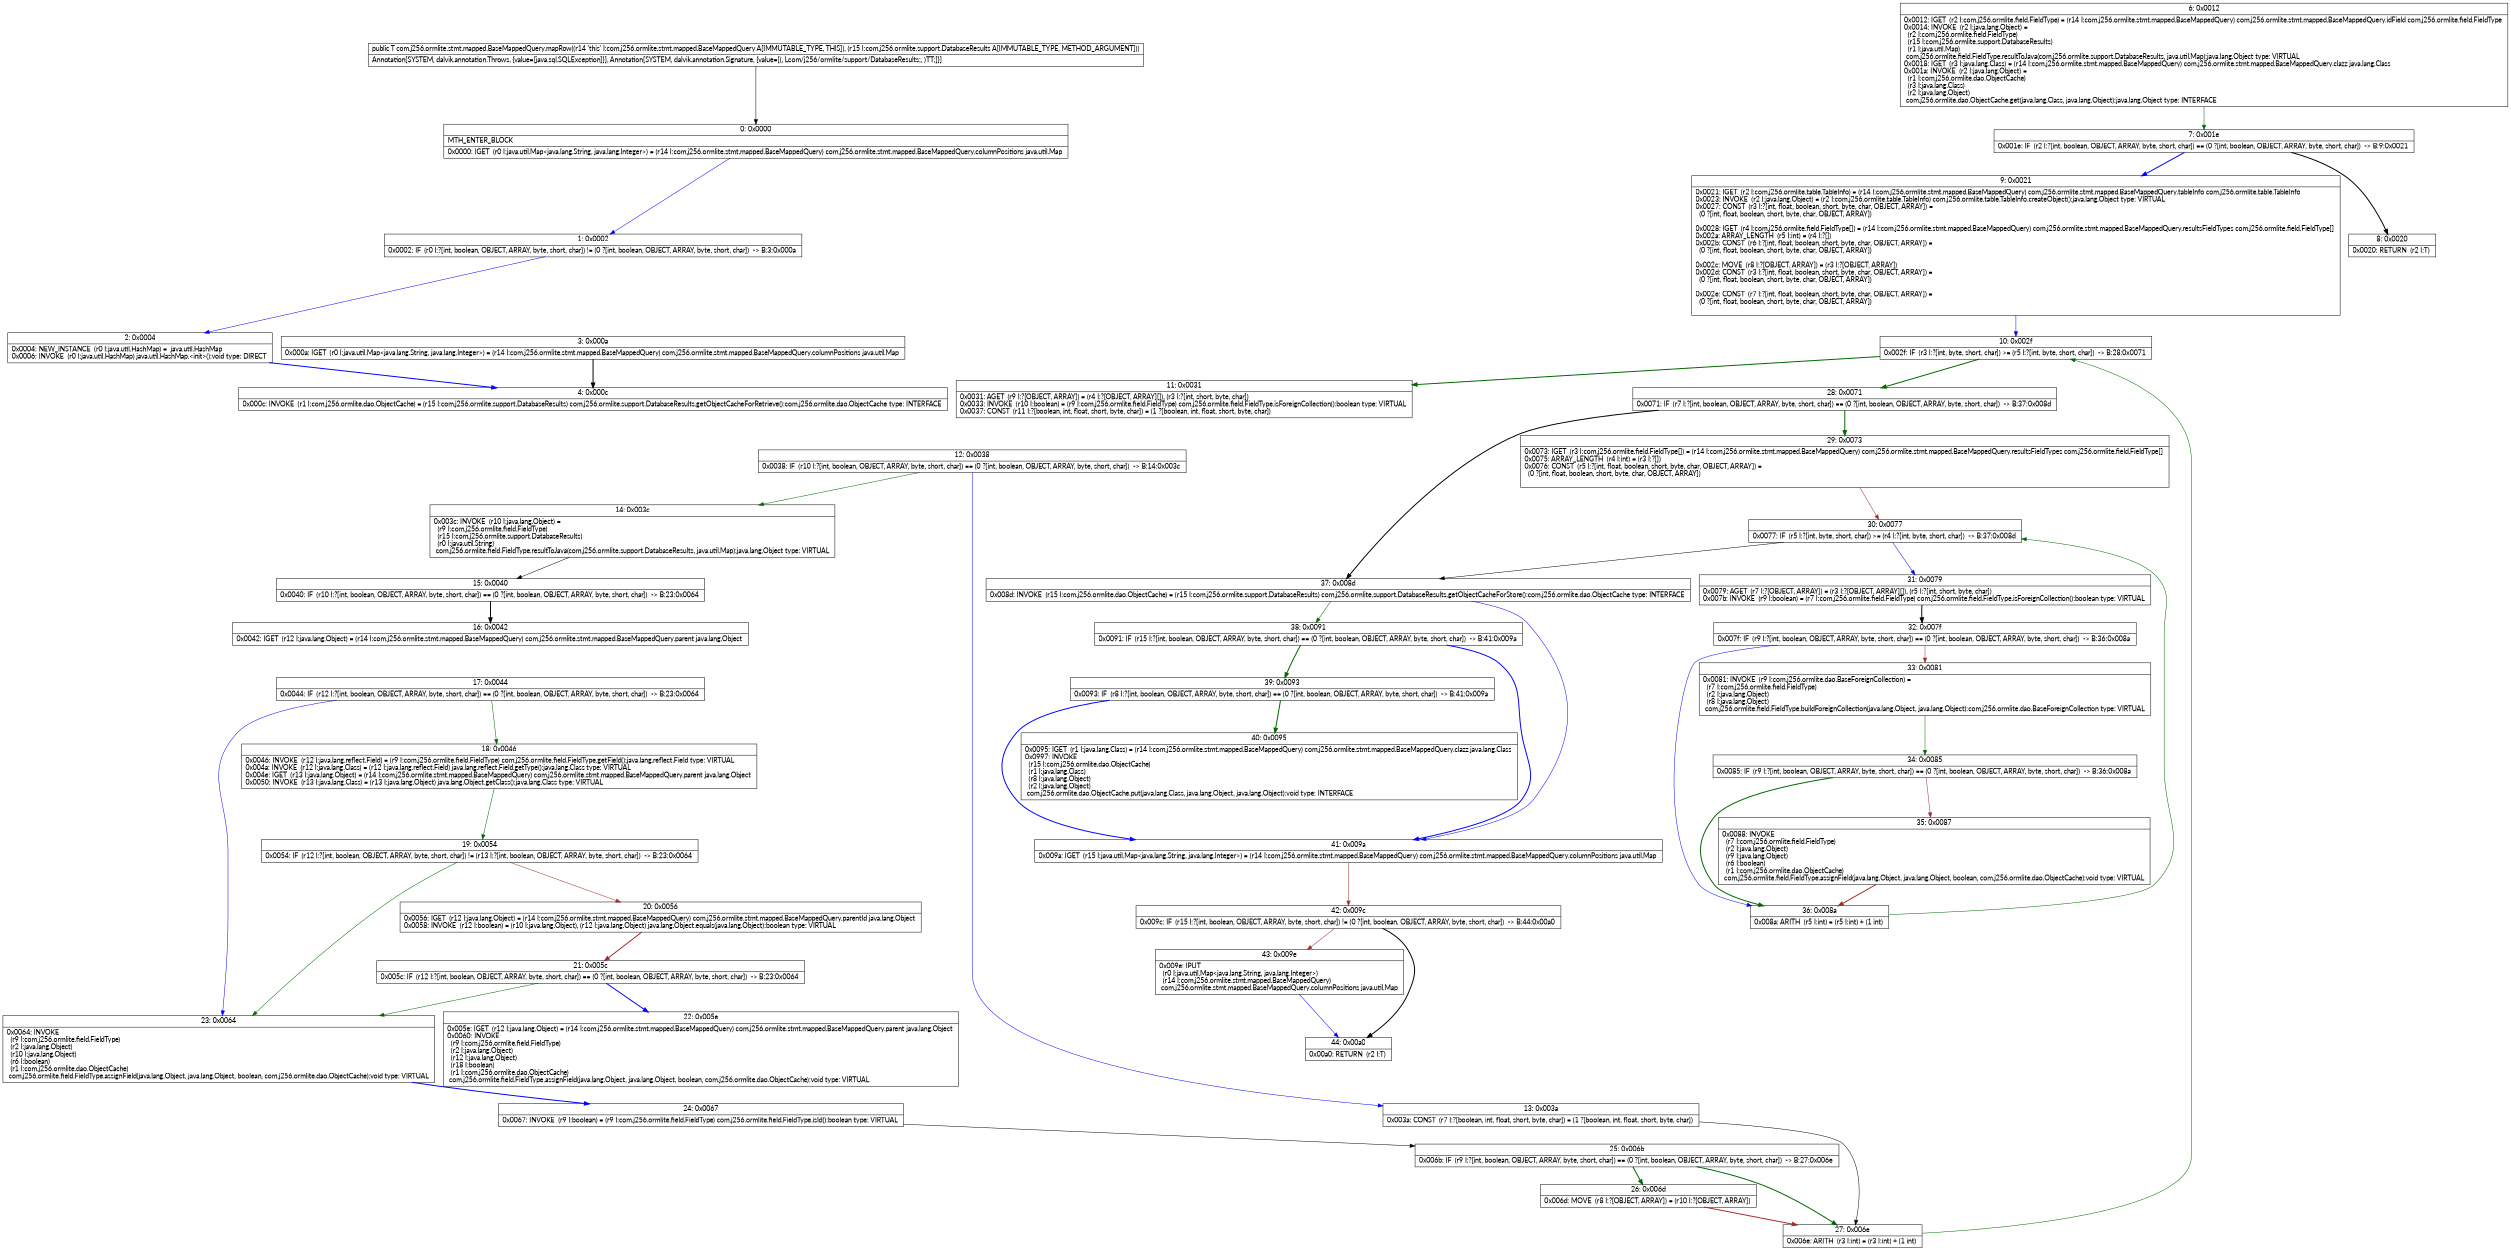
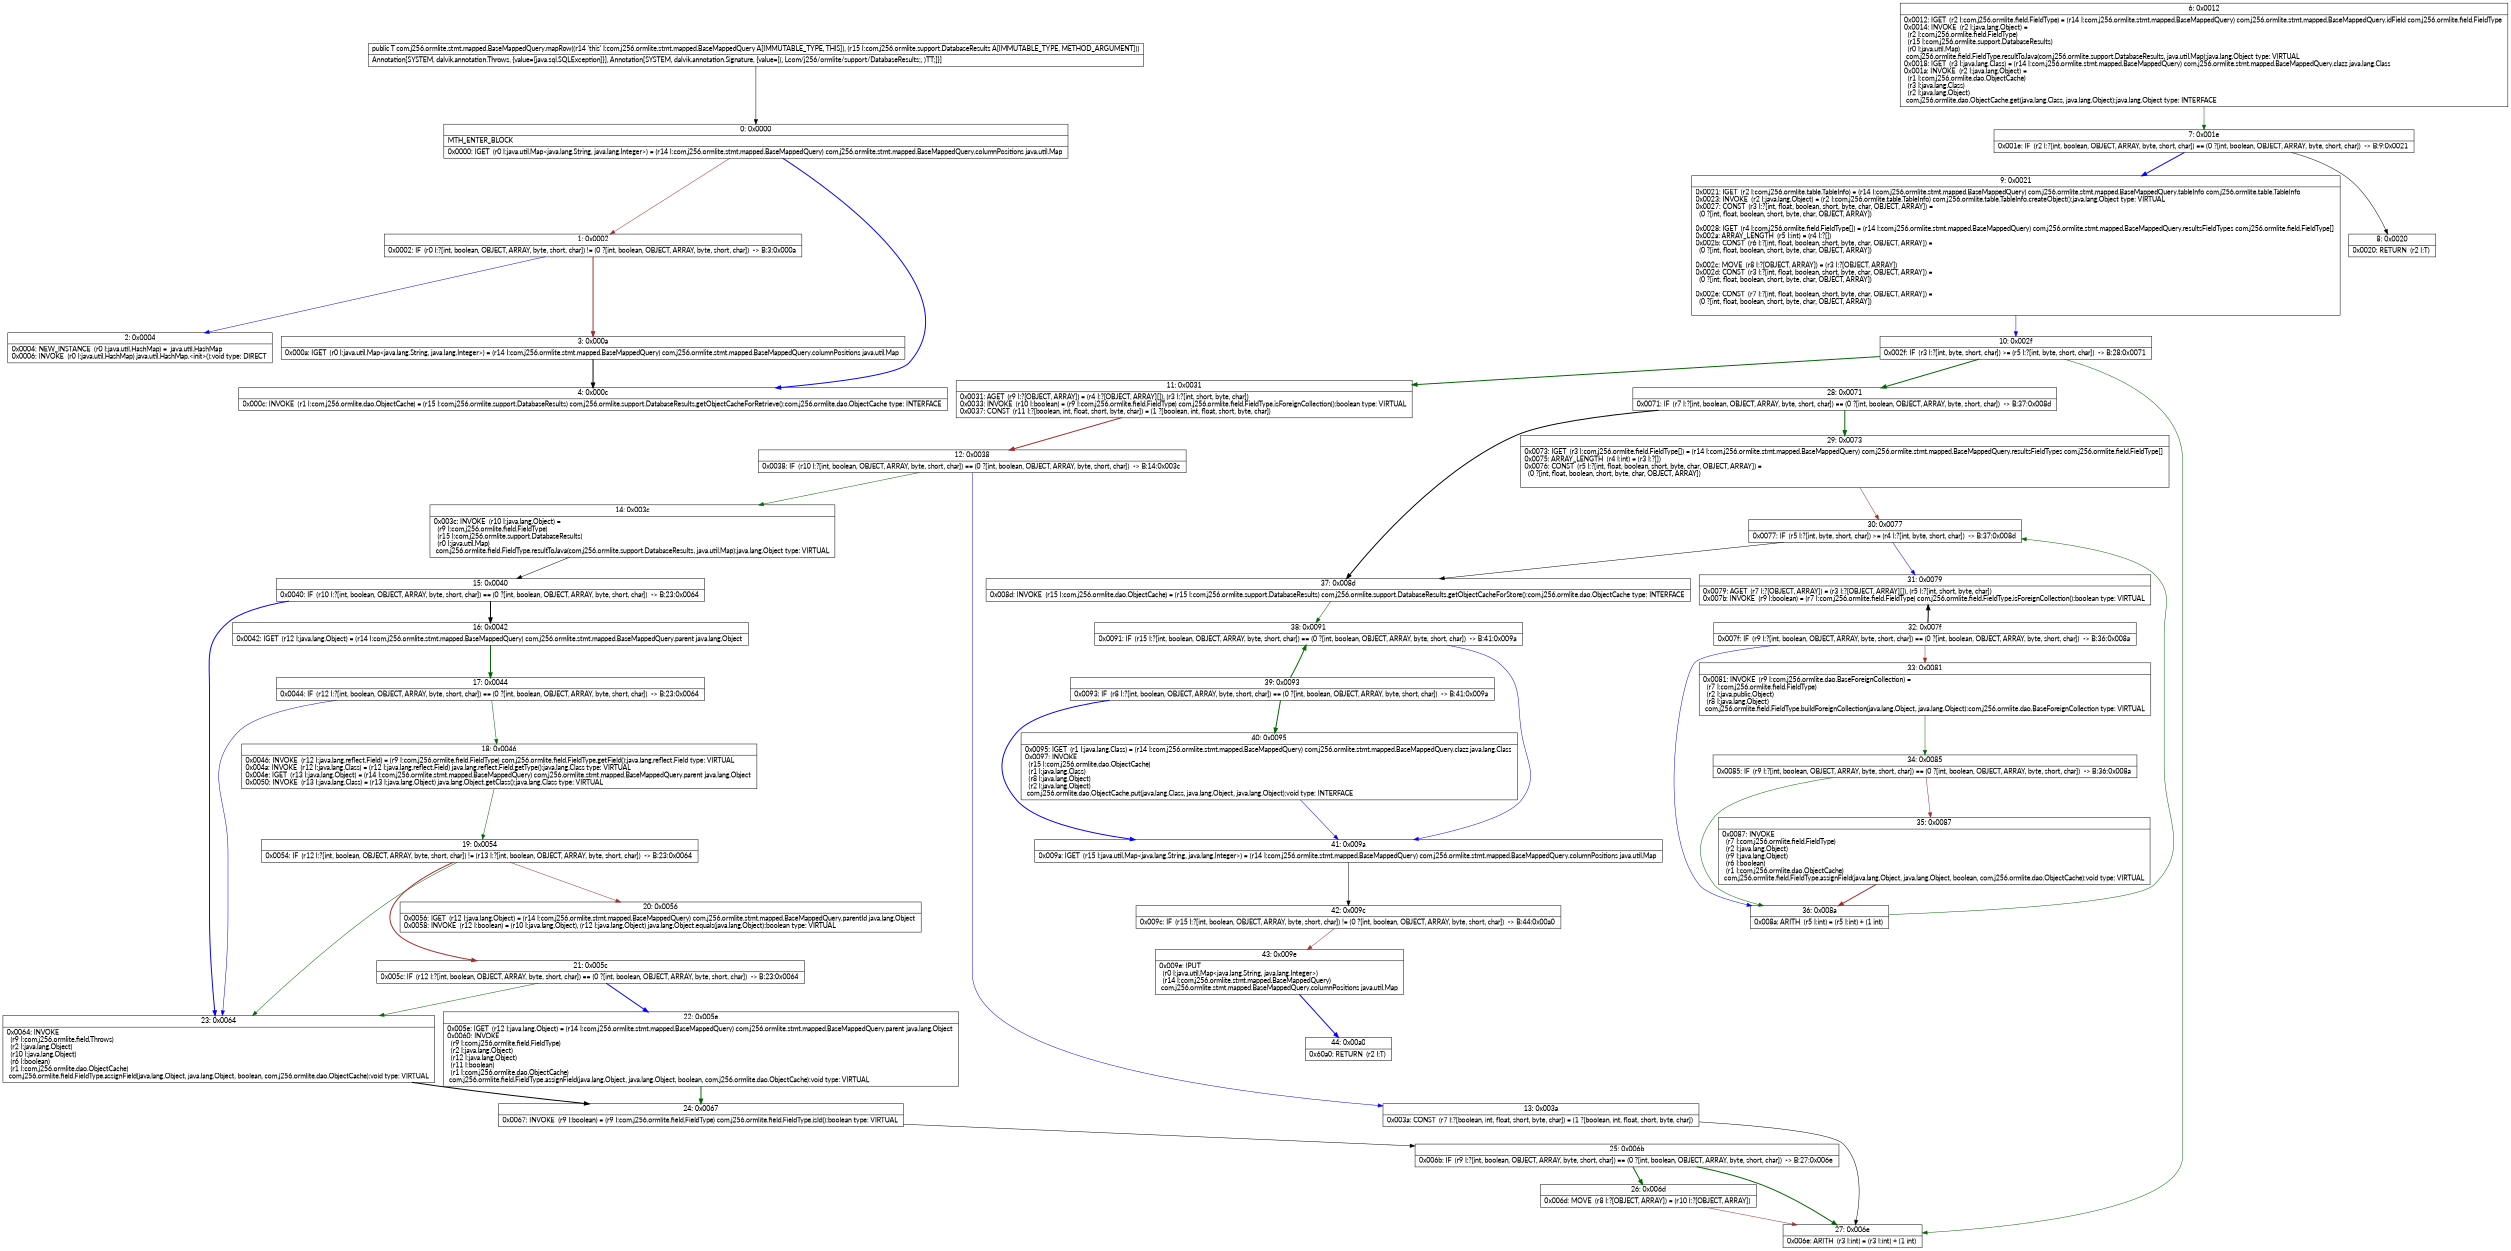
(1932, 50) -> (1932, 50)
(2349, 179) -> (2349, 179)
(672, 195) -> (672, 195)
none -> (593, 294)
(380, 375) -> (921, 299)
none -> (1068, 433)
(464, 544) -> (462, 544)
(1922, 611) -> (1928, 616)
none -> (490, 659)
(1293, 659) -> (1298, 664)
(1736, 695) -> (1739, 695)
(1565, 737) -> (1318, 818)
(1053, 757) -> (1053, 757)
(1527, 757) -> (1527, 757)
none -> (210, 781)
(1715, 816) -> (1715, 816)
(1750, 835) -> (1750, 835)
(2191, 872) -> (2183, 864)
(1348, 881) -> (1348, 881)
(625, 945) -> (391, 923)
(1412, 982) -> none
(1317, 1014) -> (1317, 1014)
(64, 1040) -> (60, 1040)
(1348, 1055) -> (1348, 1055)
(471, 1066) -> (471, 1066)
none -> (701, 1093)
(498, 1094) -> (498, 1094)
(1748, 1216) -> (1748, 1216)
